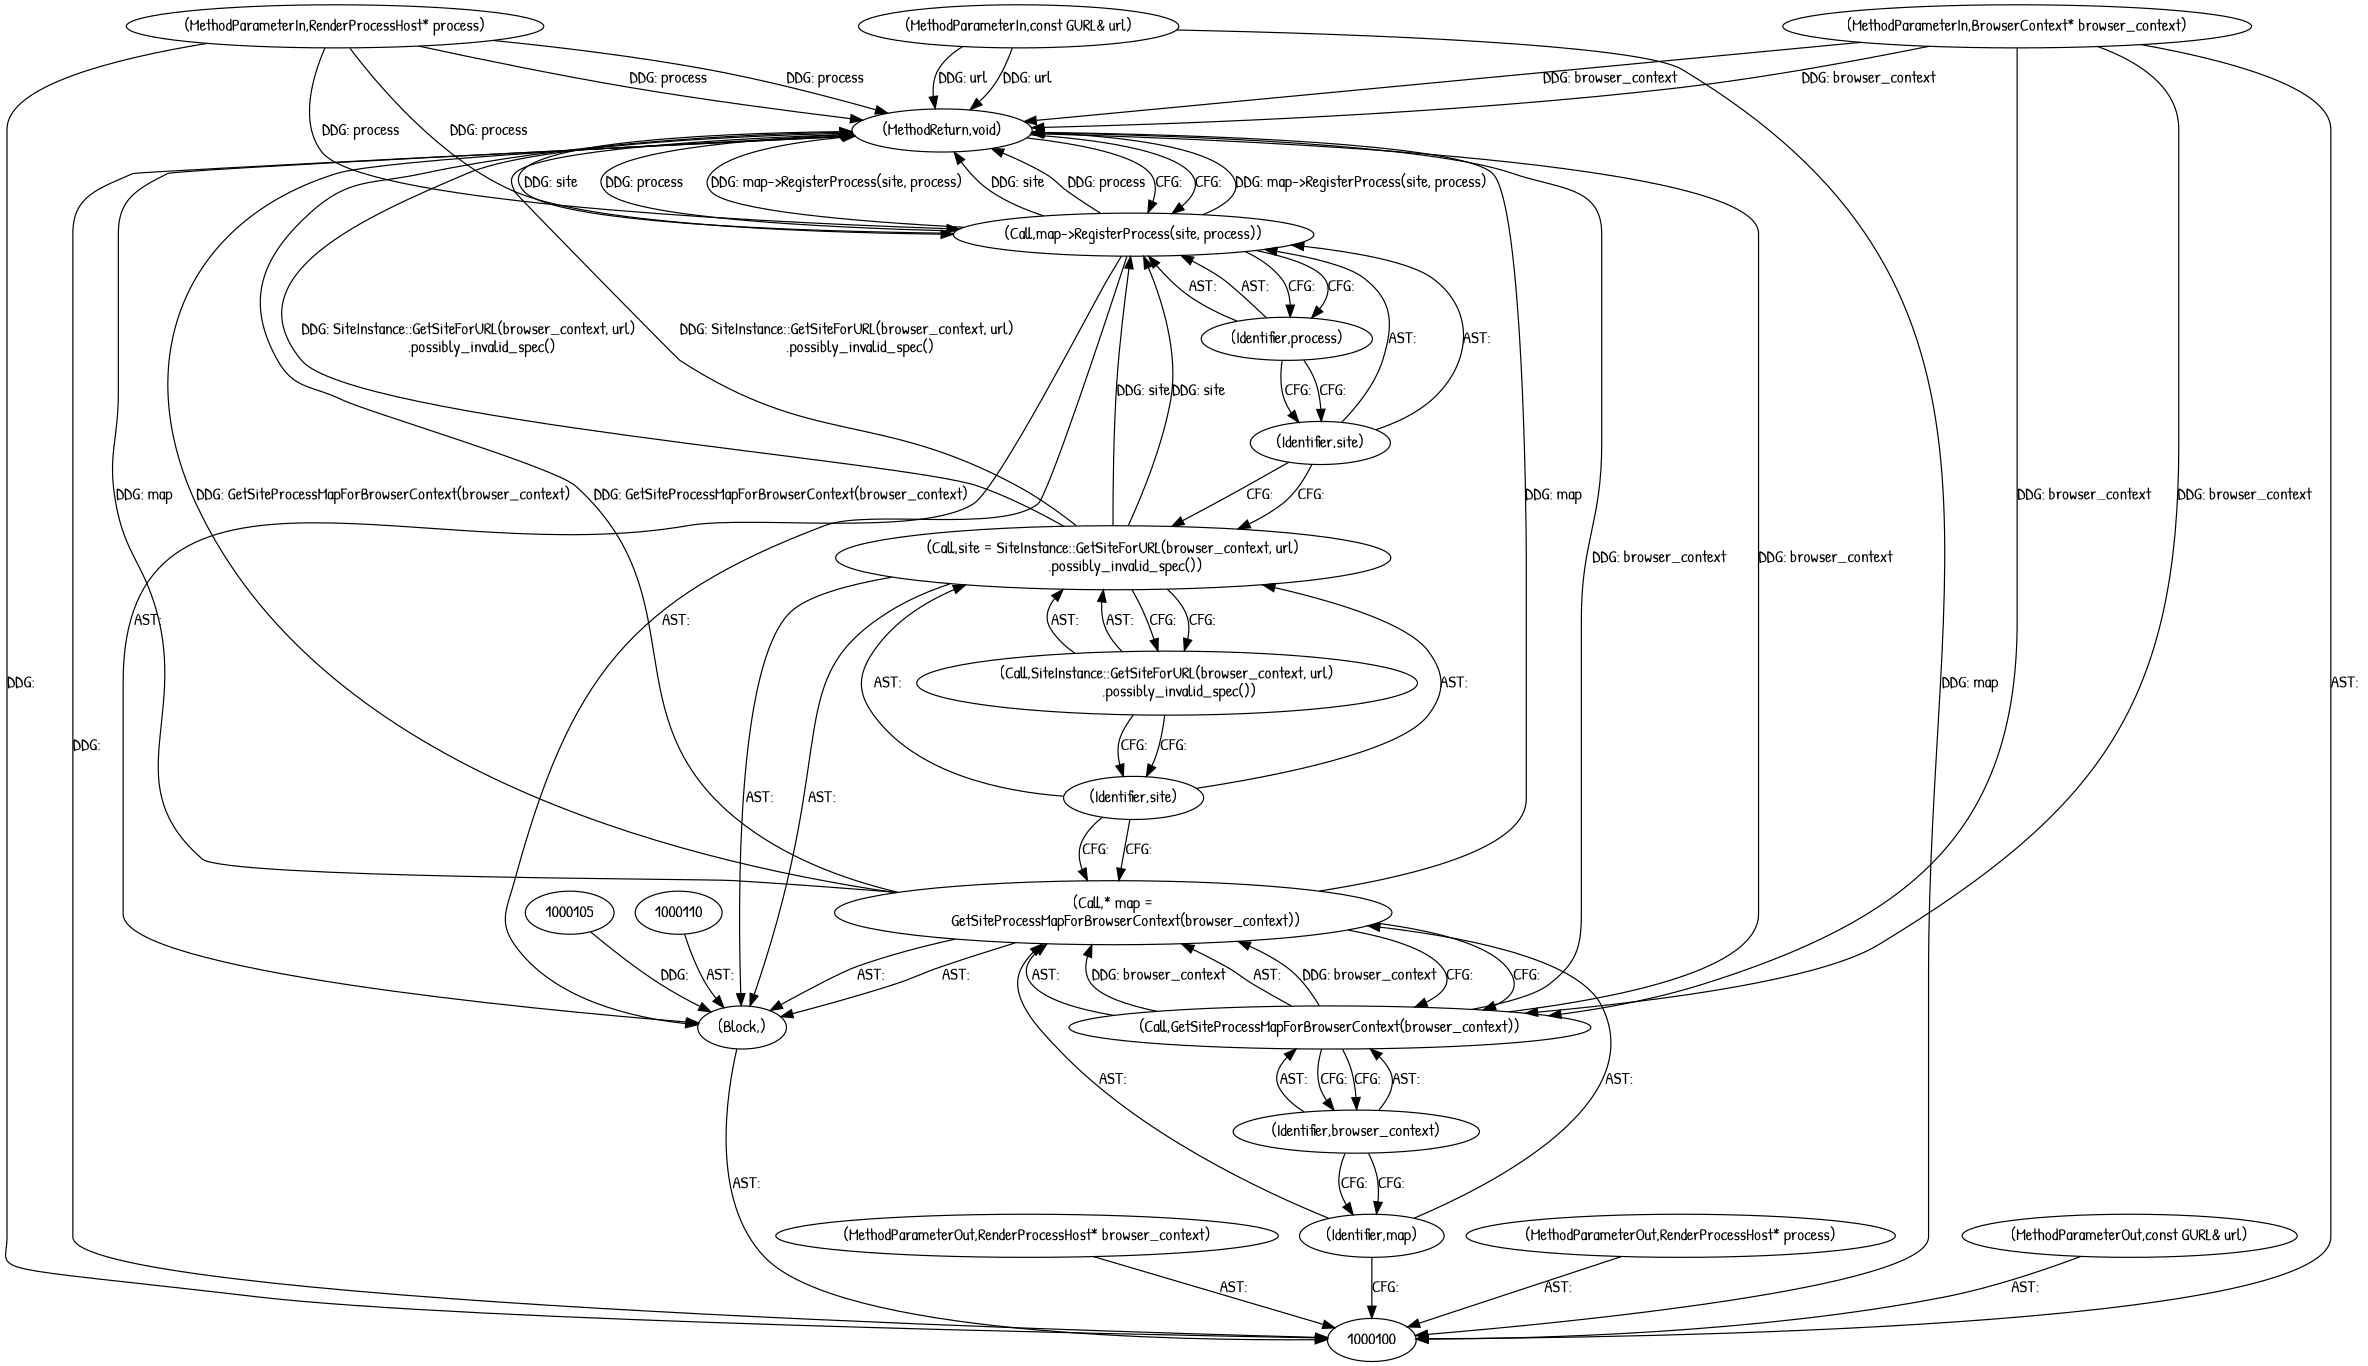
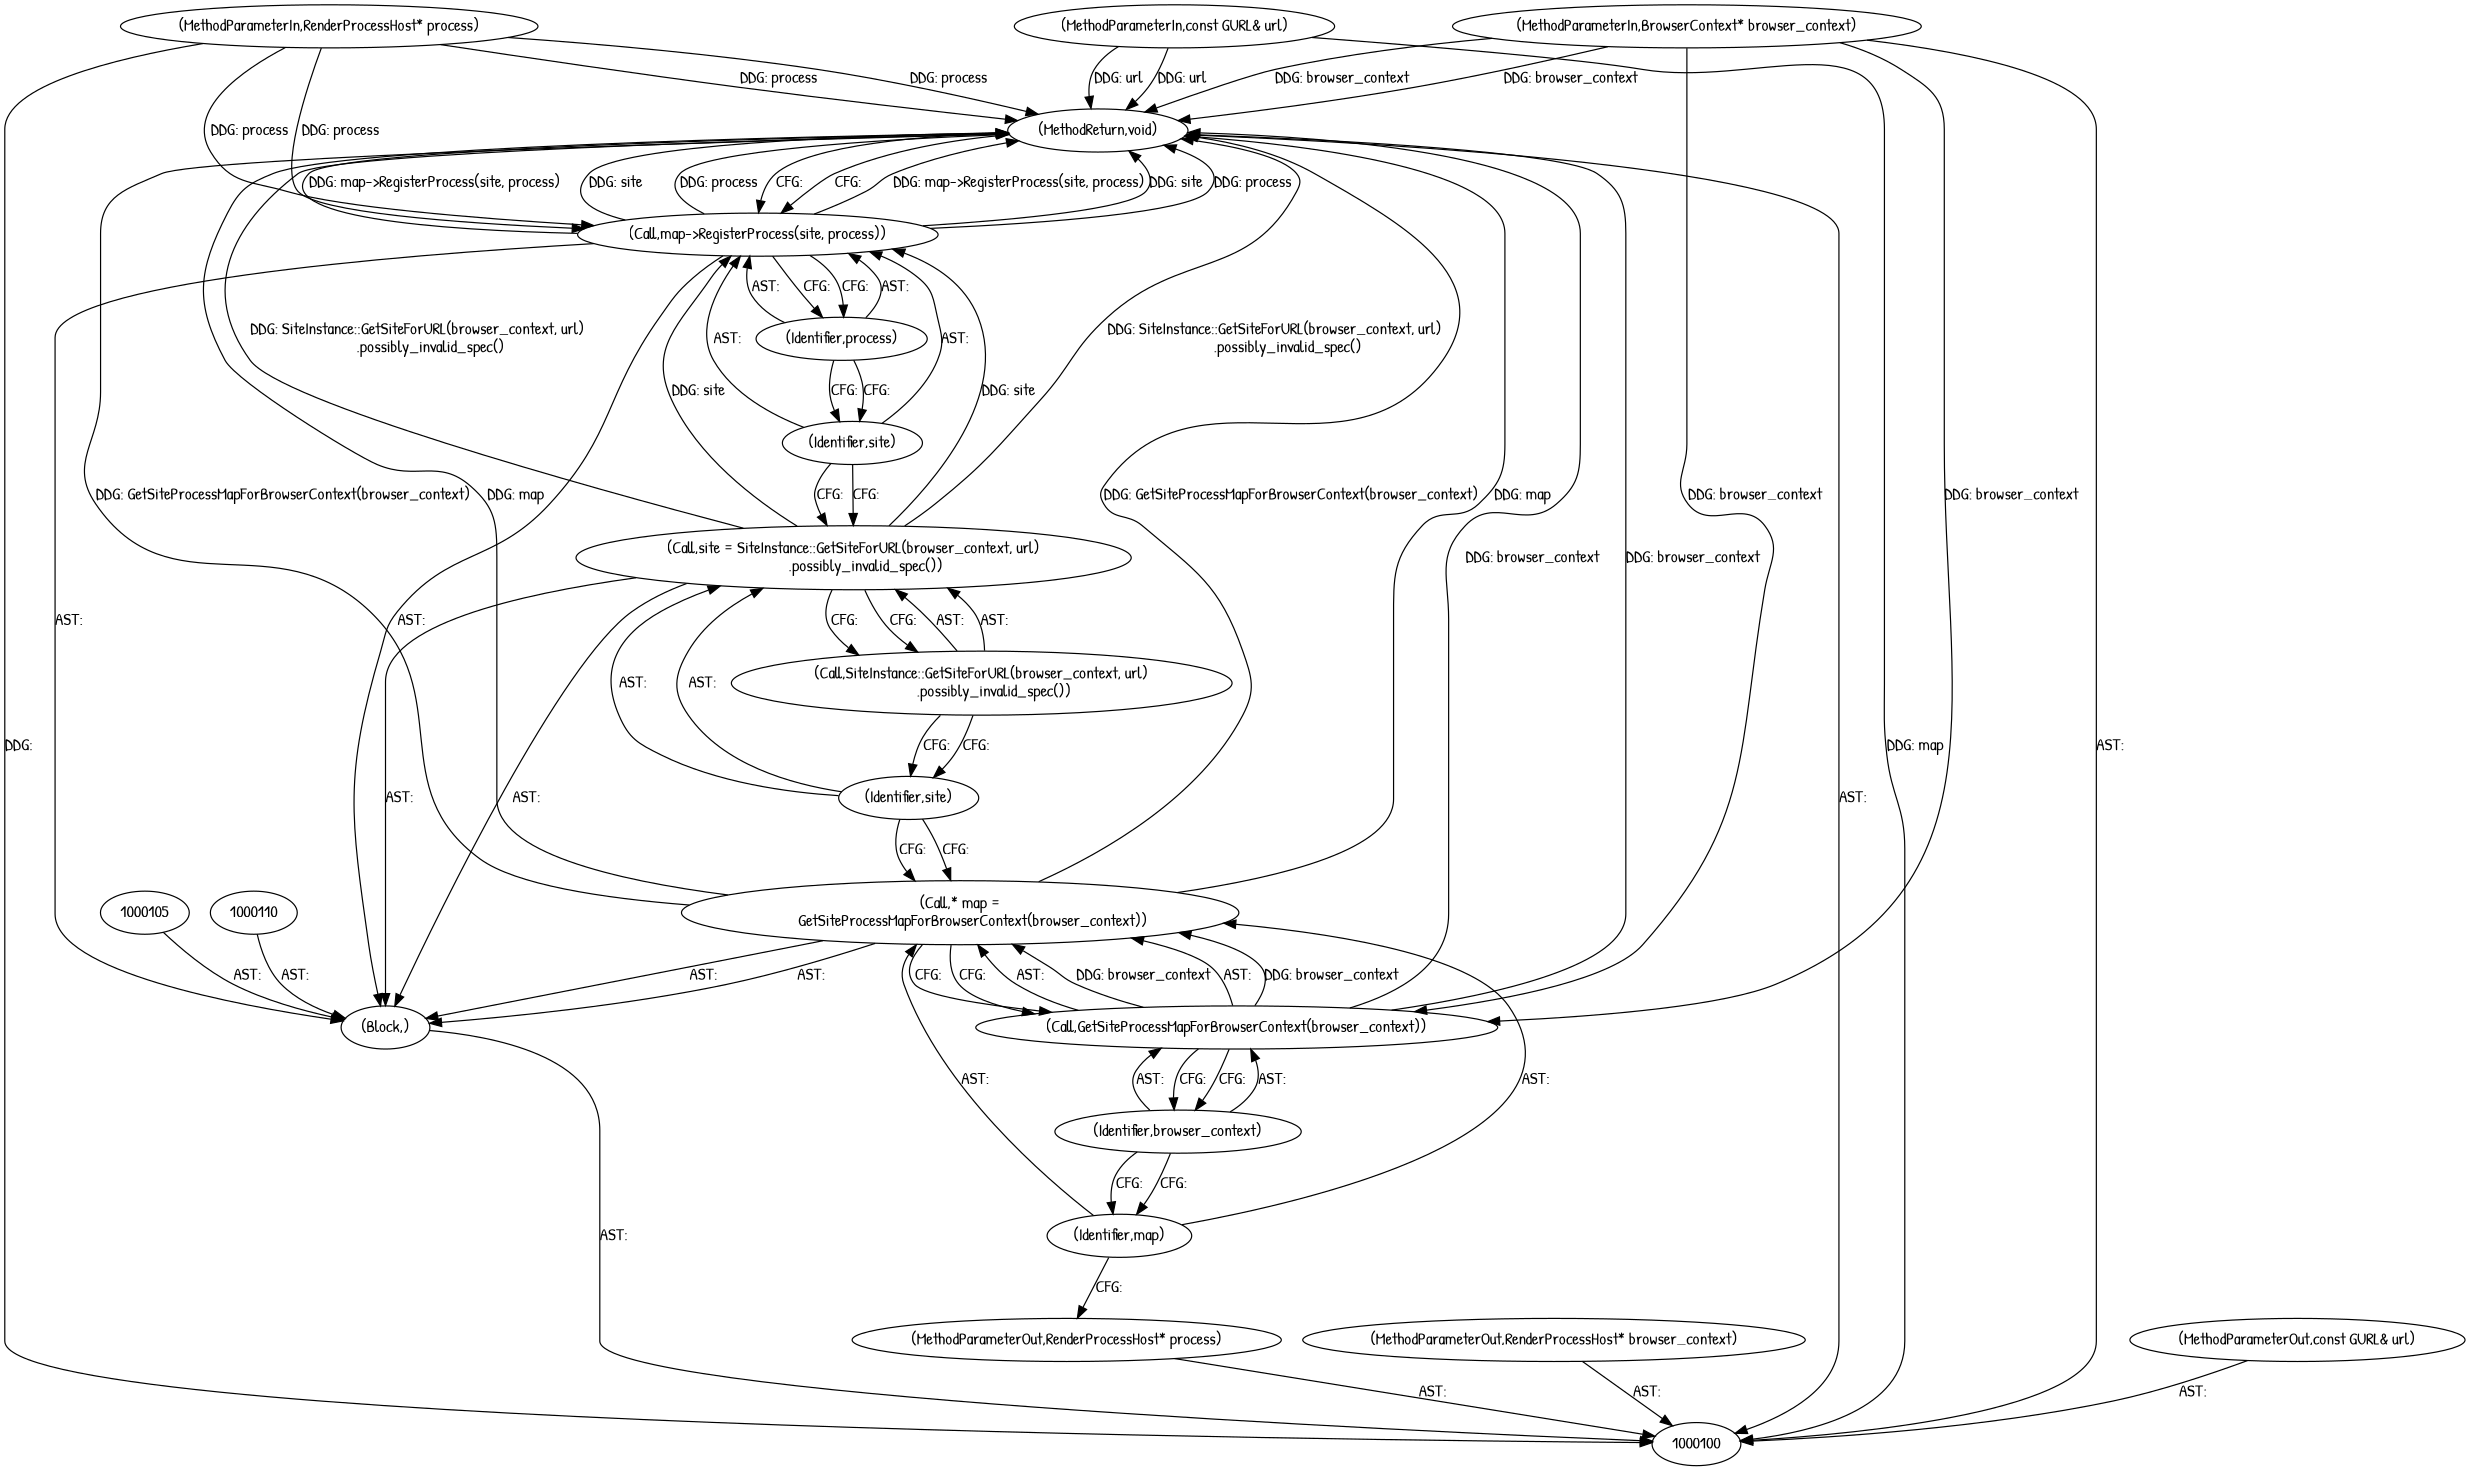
(89, 746) -> (1855, 798)
(677, 975) -> (250, 975)
(1372, 1282) -> (1096, 1283)
